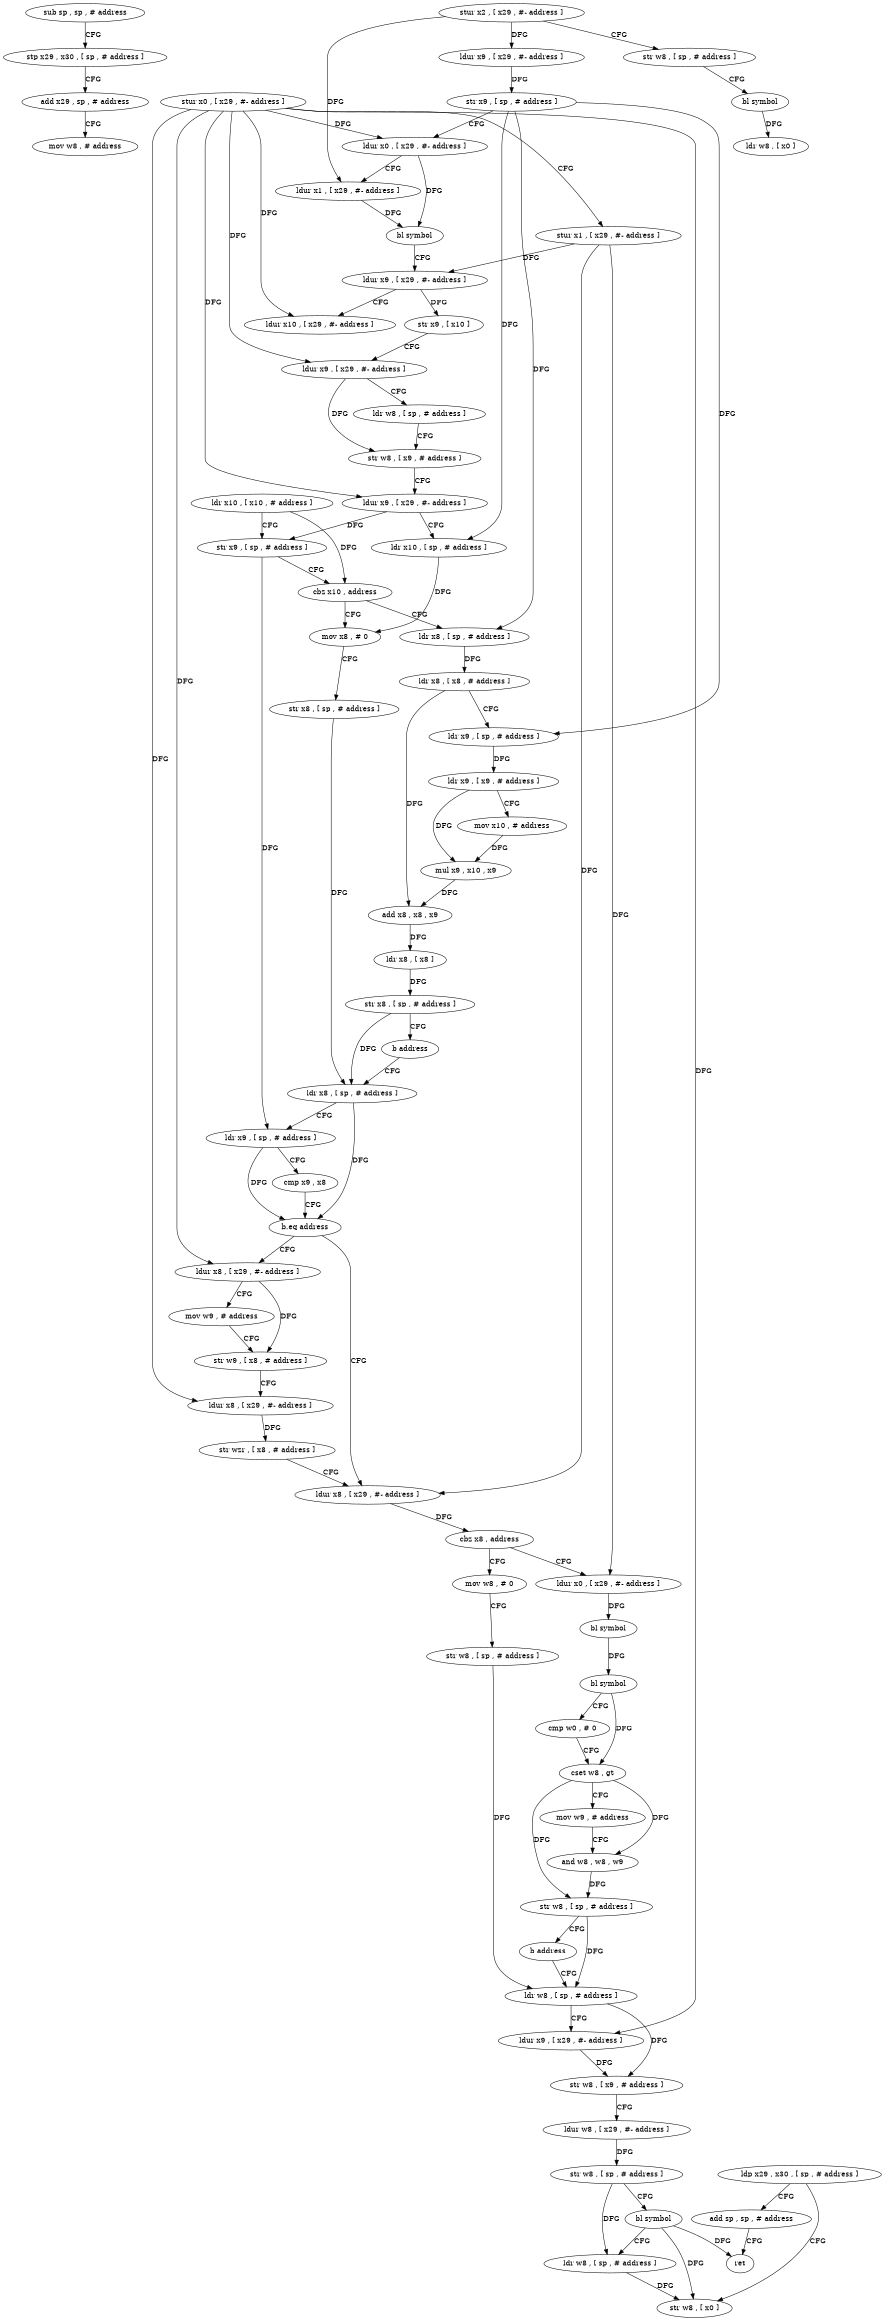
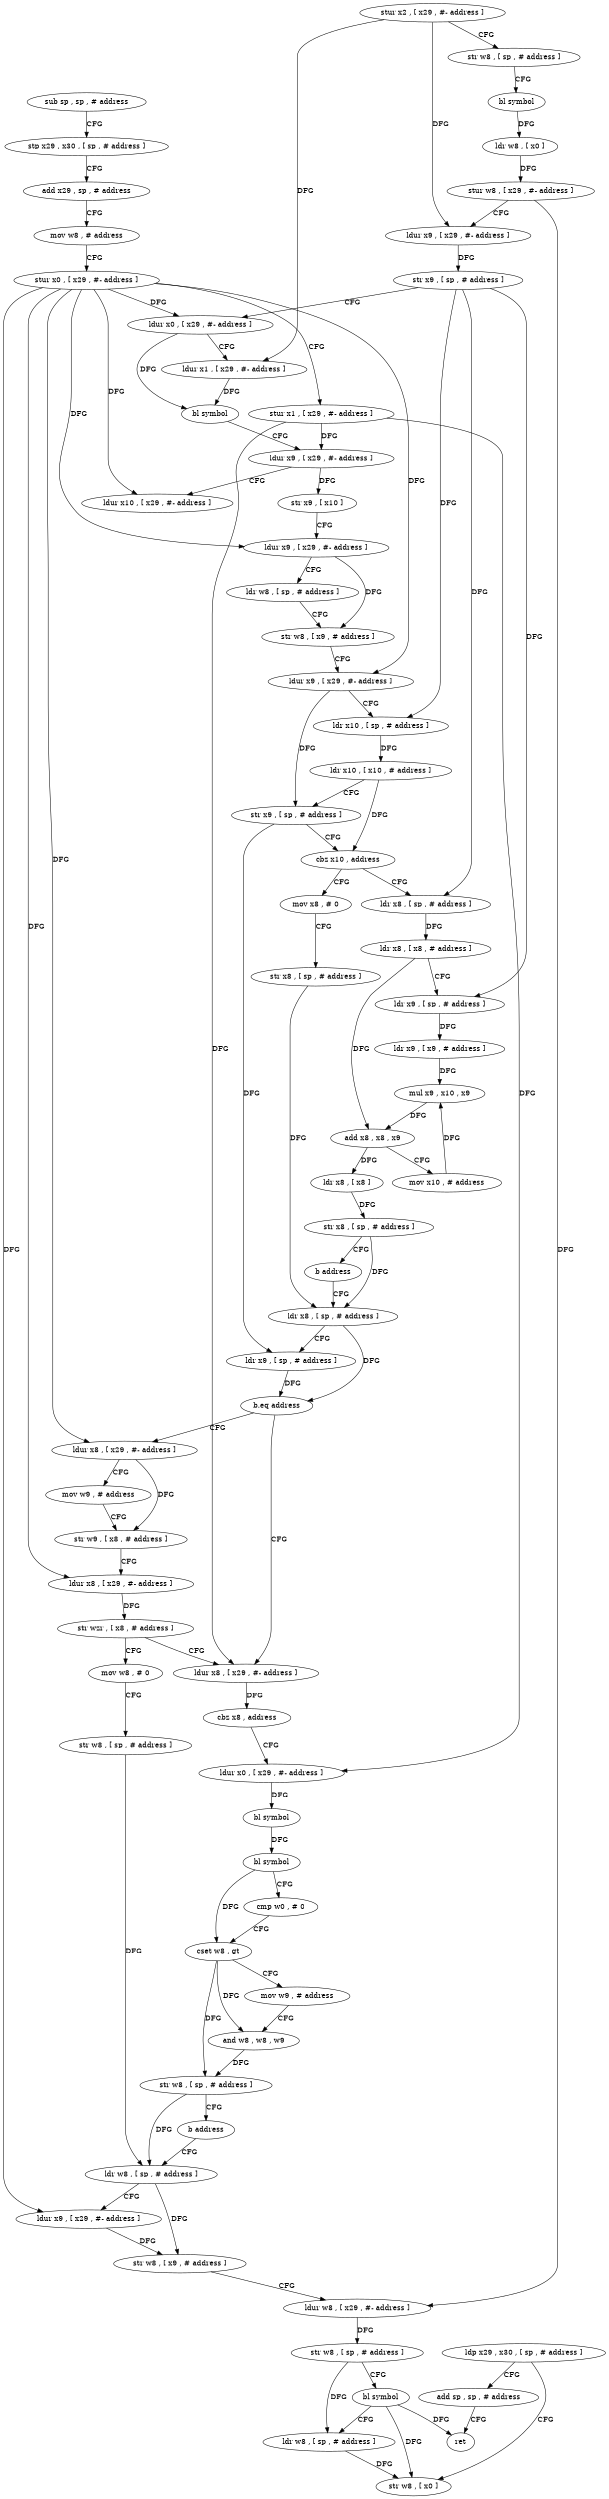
none -> (521, 191)
none -> (87, 255)
(426, 608) -> (381, 746)
(502, 801) -> (407, 1159)
(305, 1183) -> none
(490, 1559) -> (126, 1648)
